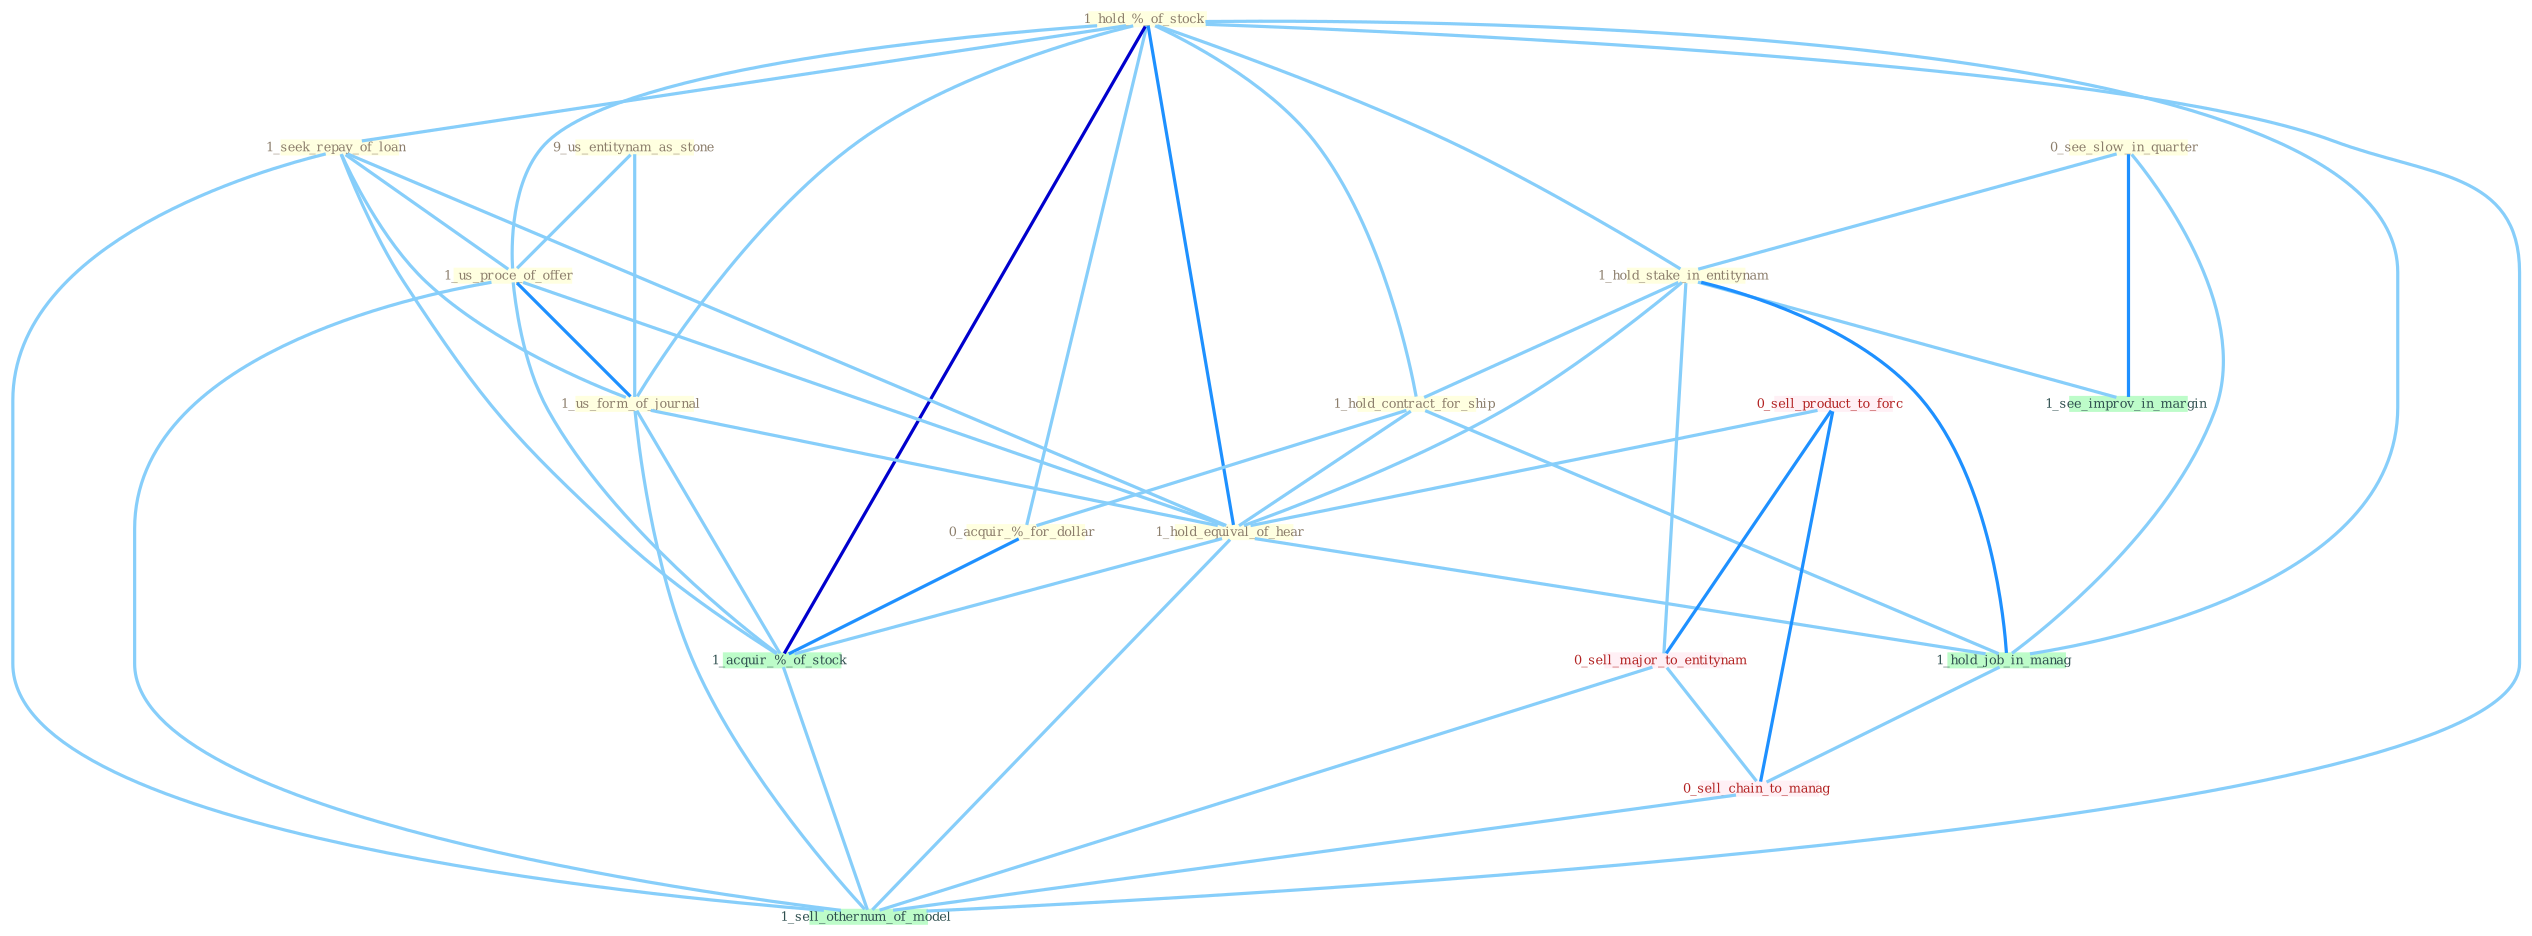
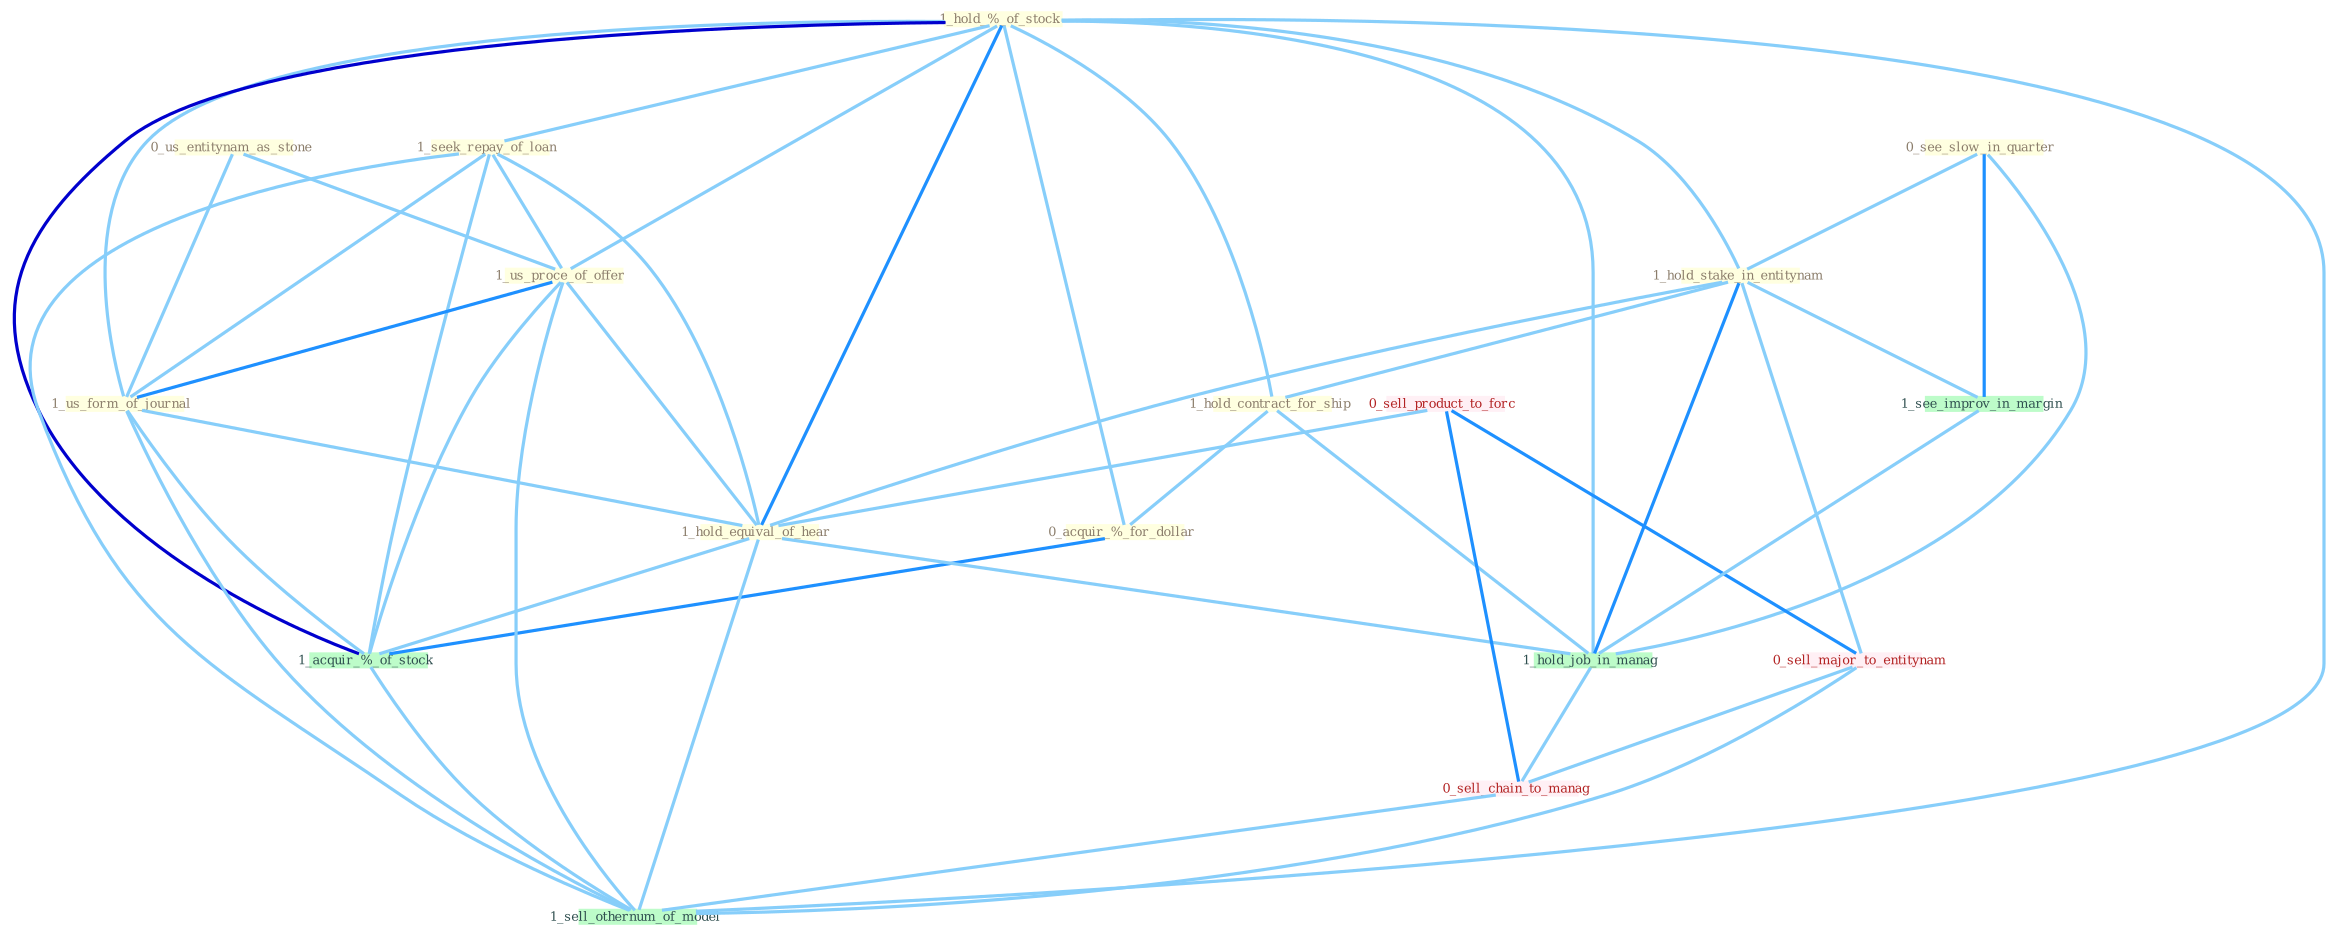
(635, 147) -> (234, 147)
(1325, 468) -> none
none -> (1789, 532)
